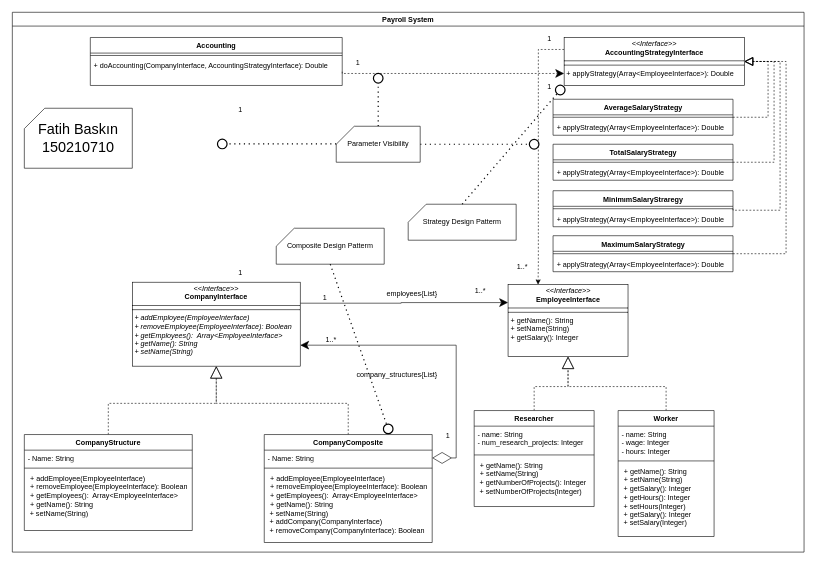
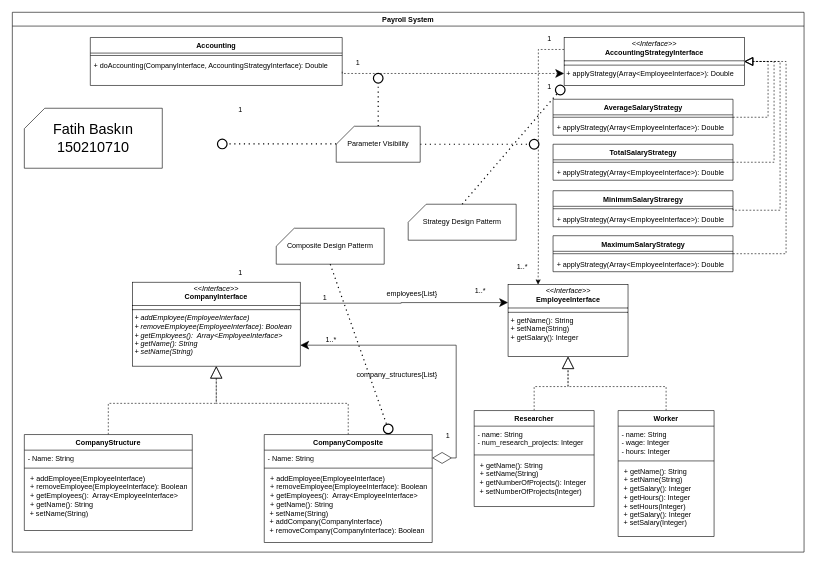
(78, 138) -> (93, 138)
